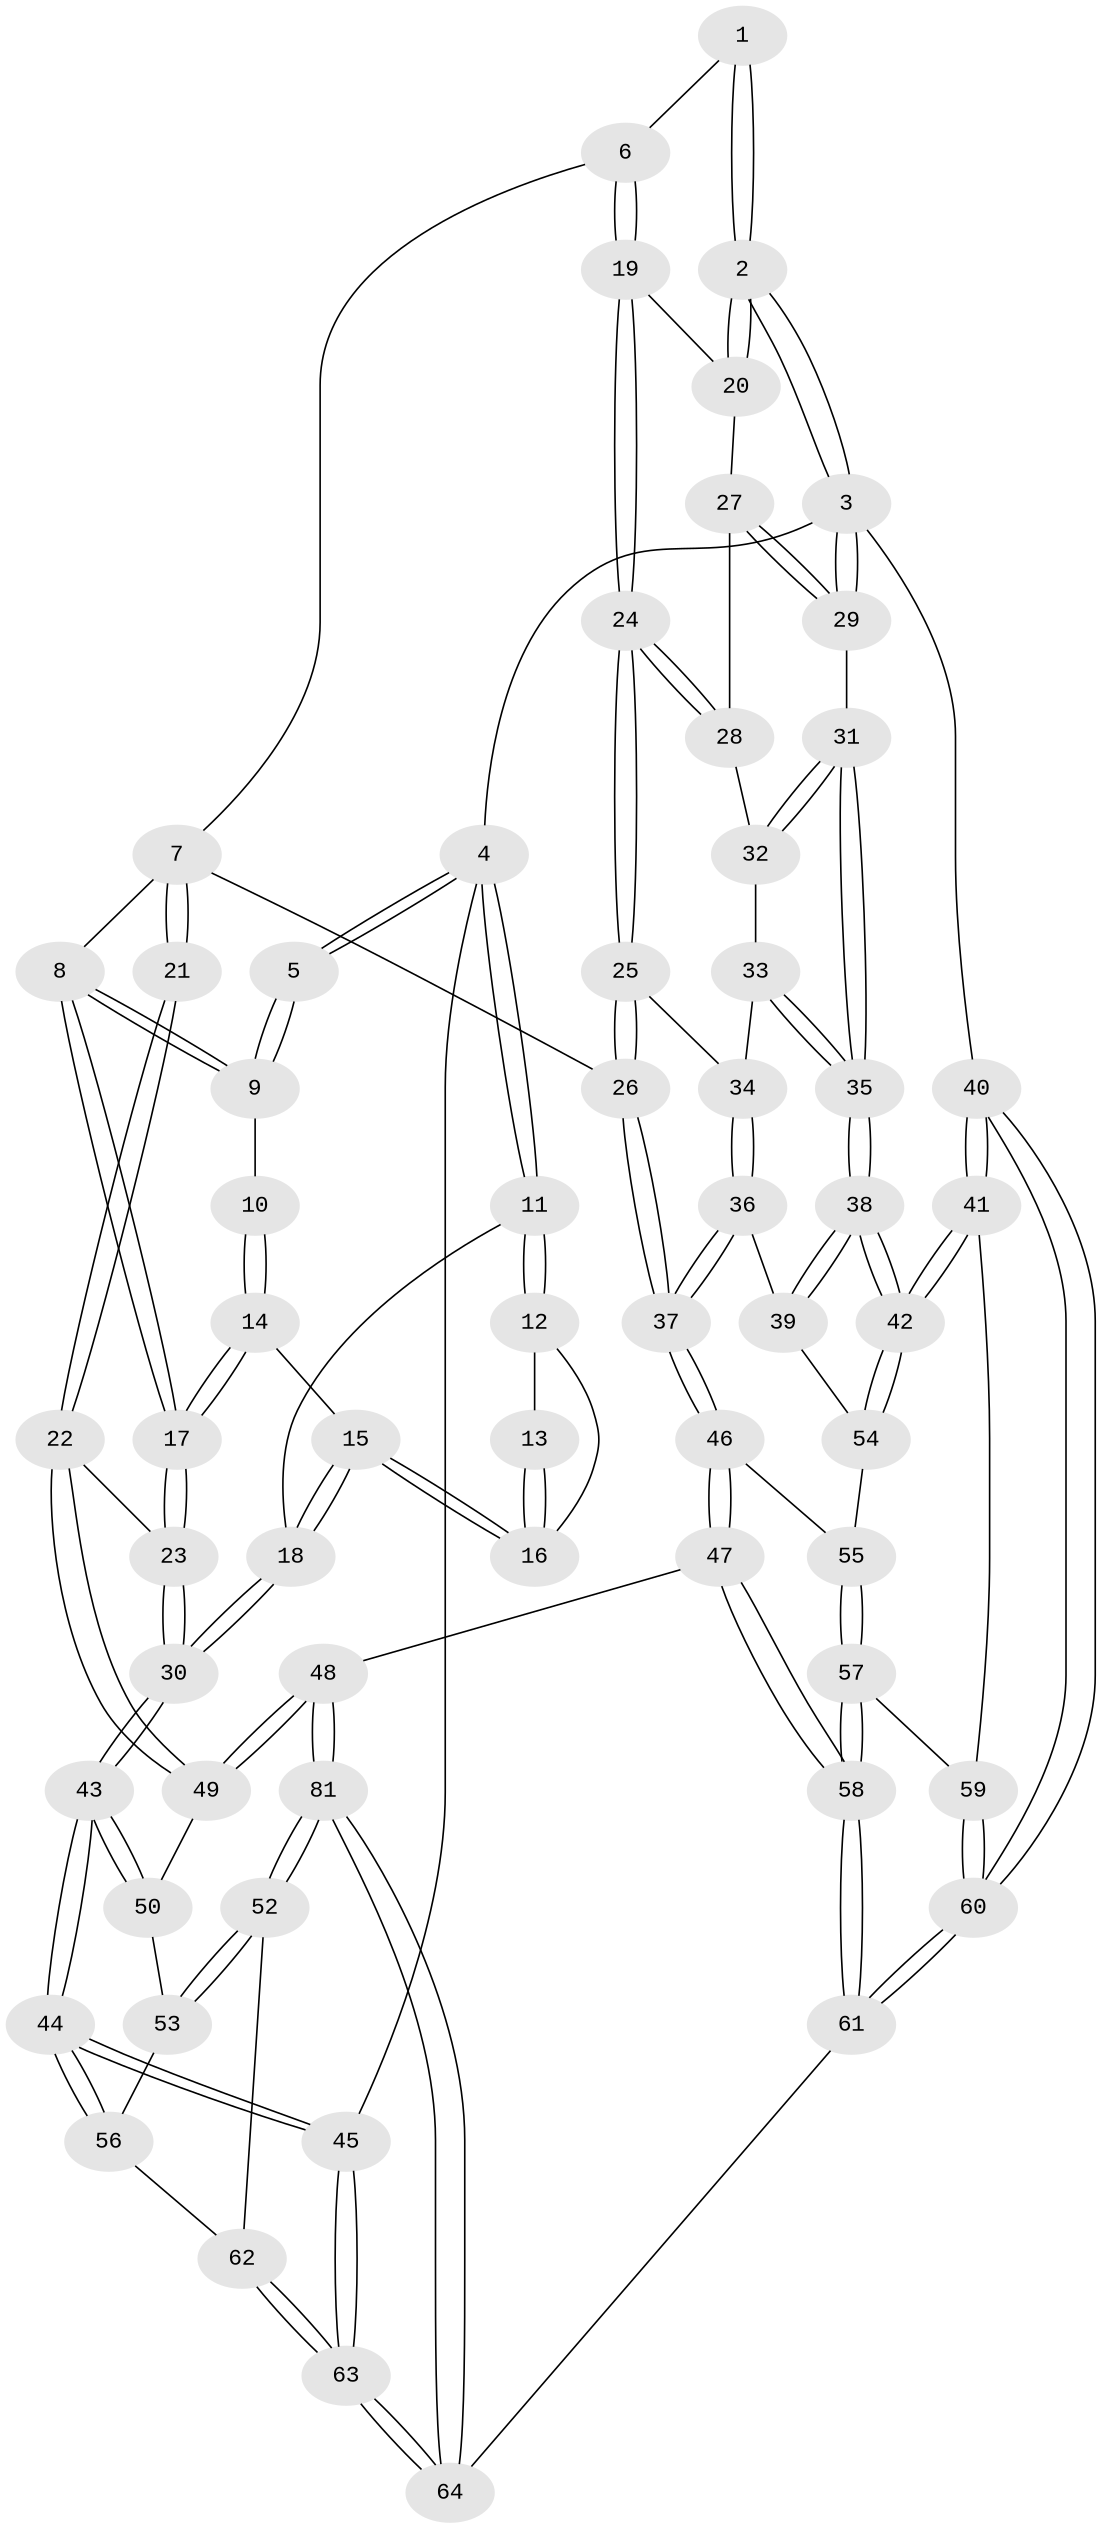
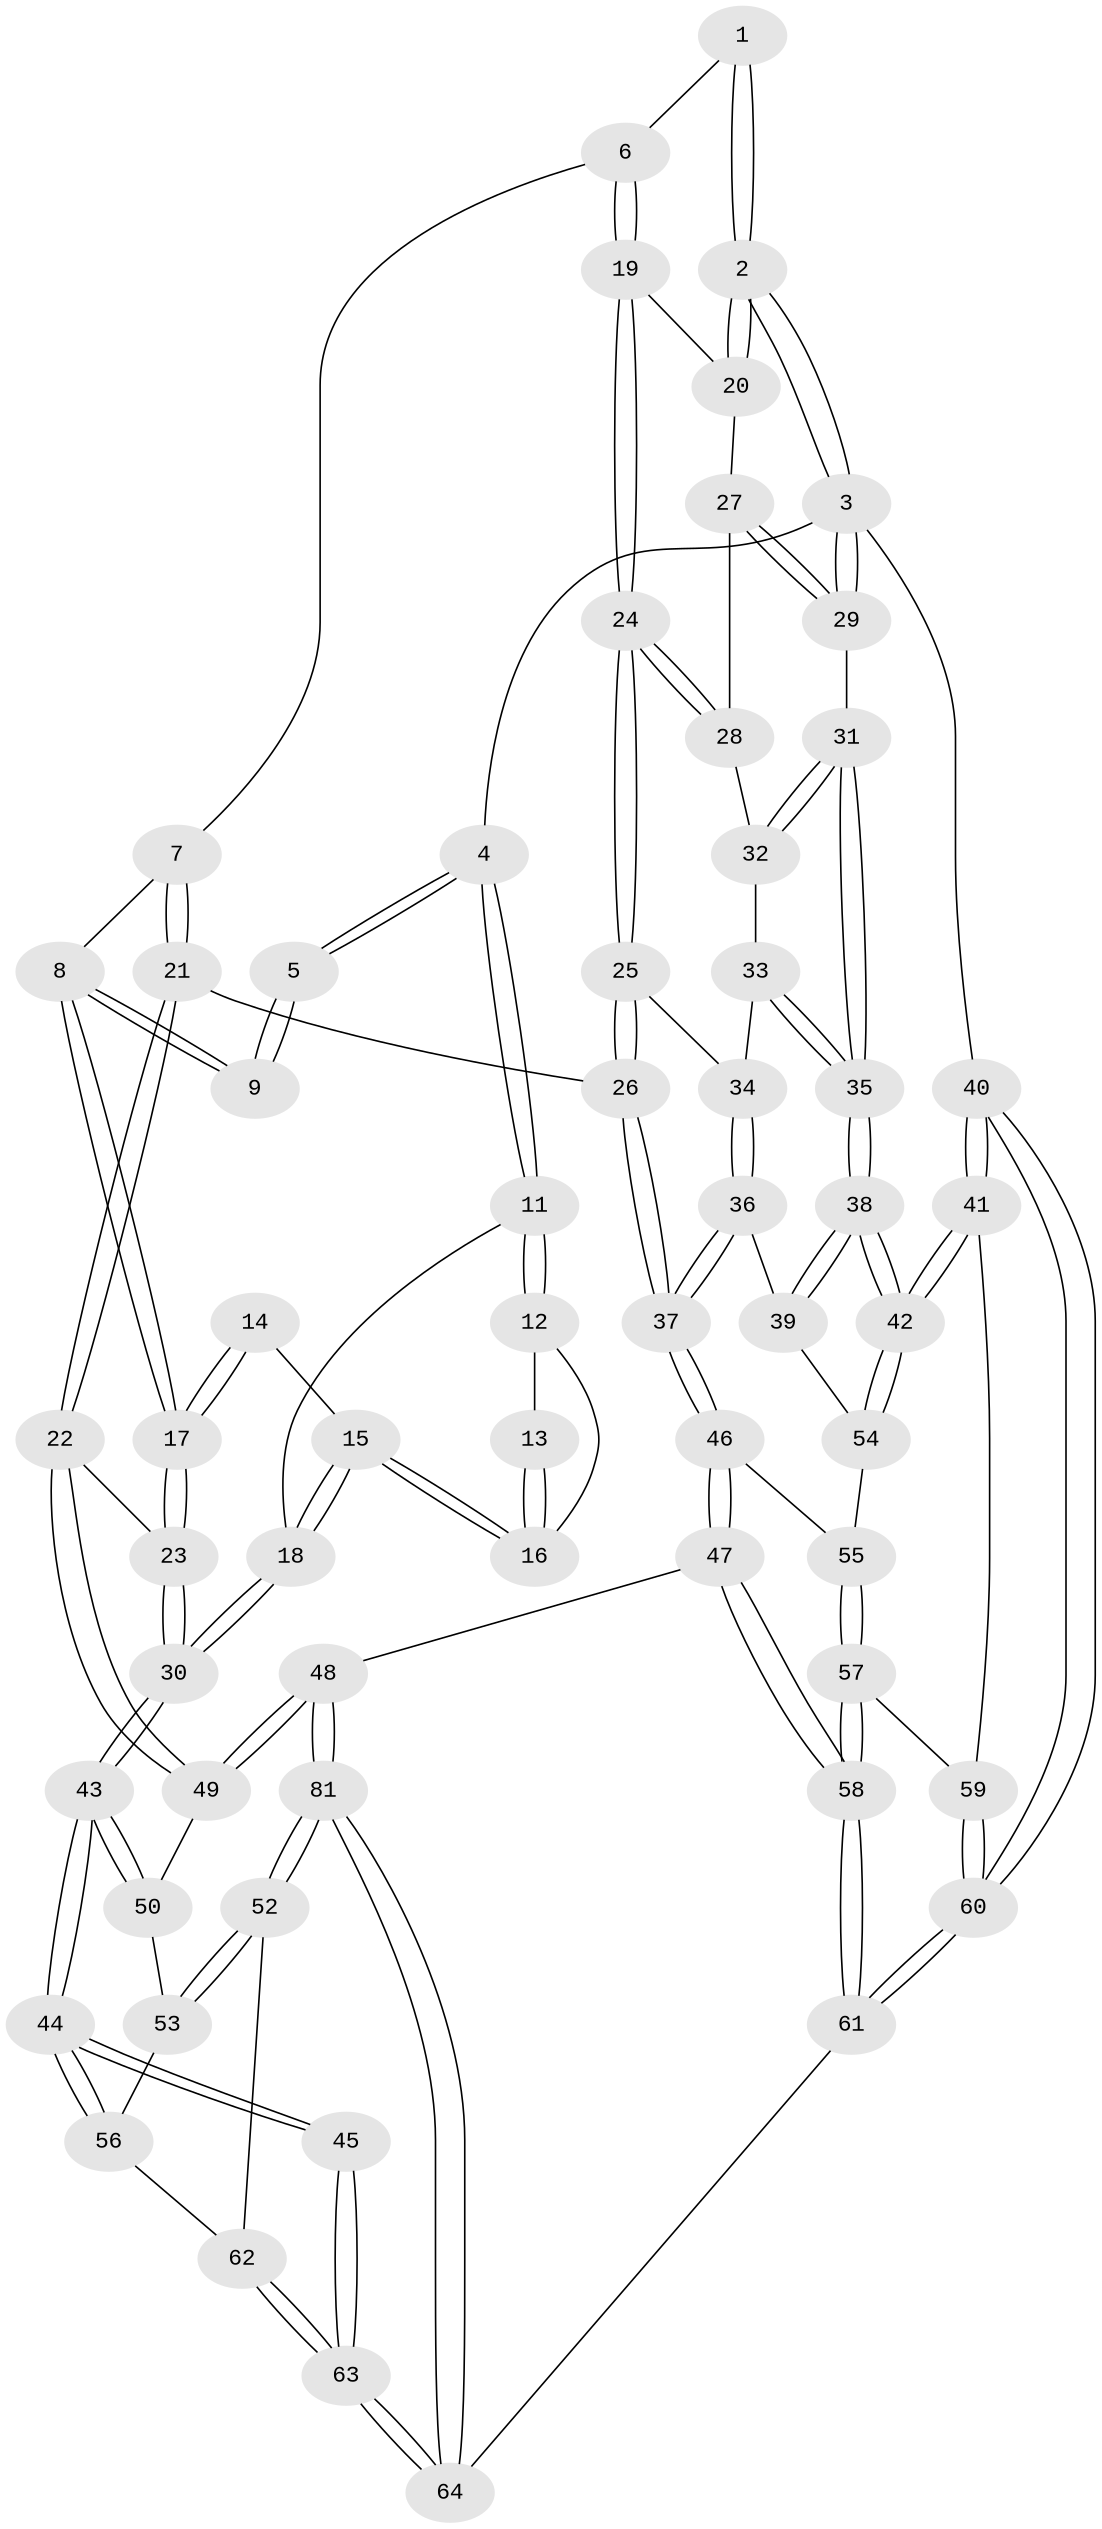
(403, 969) -> (395, 1045)
(255, 1206) -> none
(445, 1473) -> none
